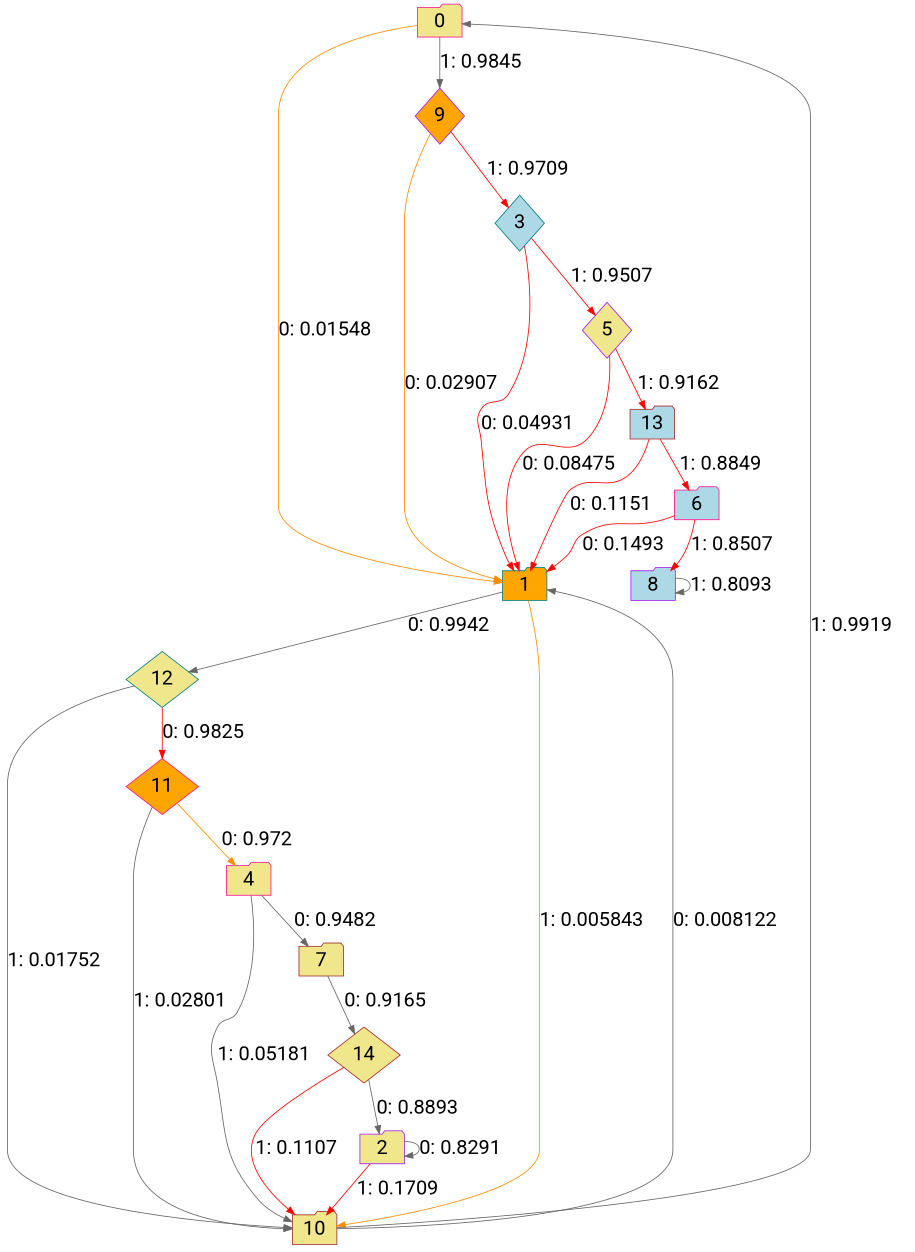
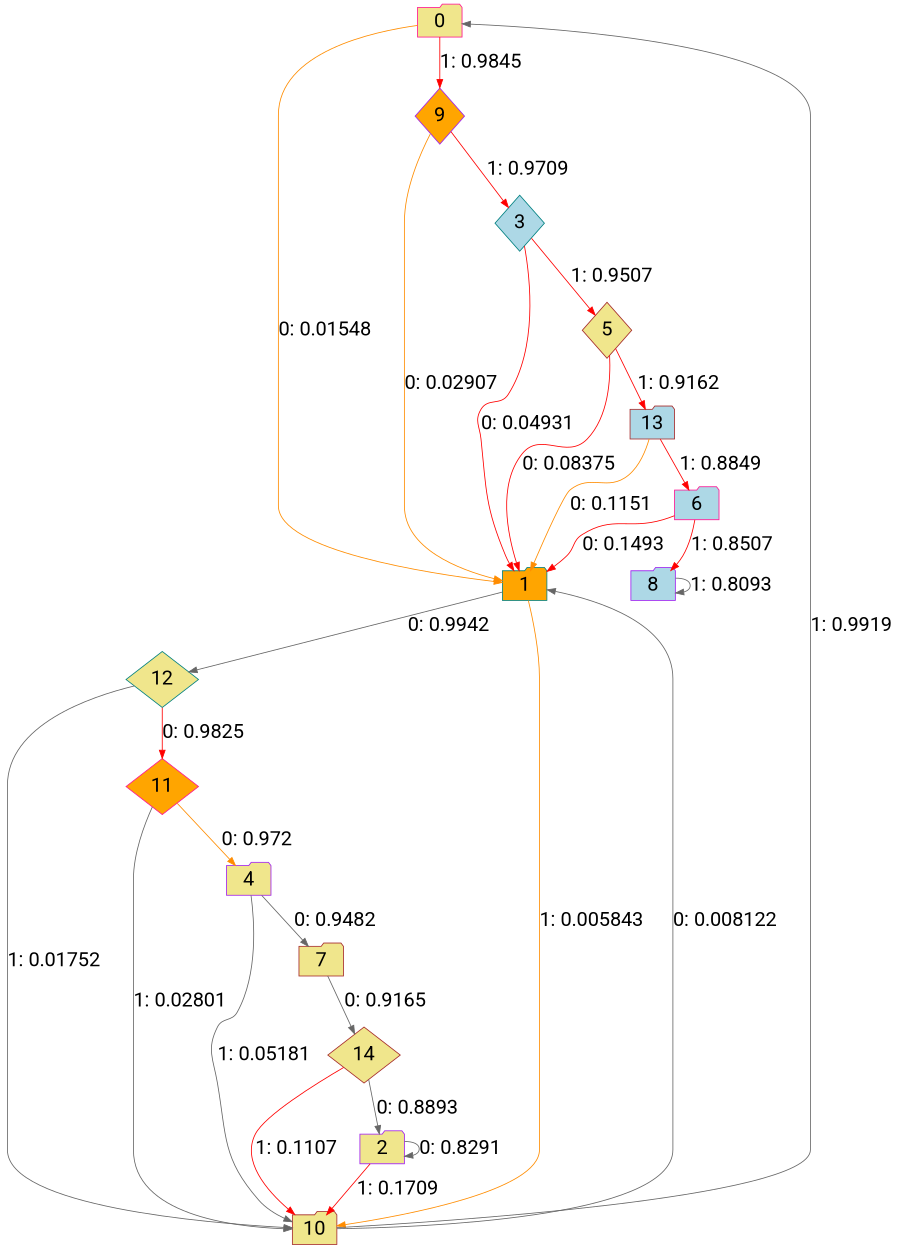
(440, 58) -> (440, 58)
(607, 330) -> (607, 330)
(574, 465) -> (574, 465)
(580, 485) -> (580, 485)
(249, 880) -> (249, 880)
